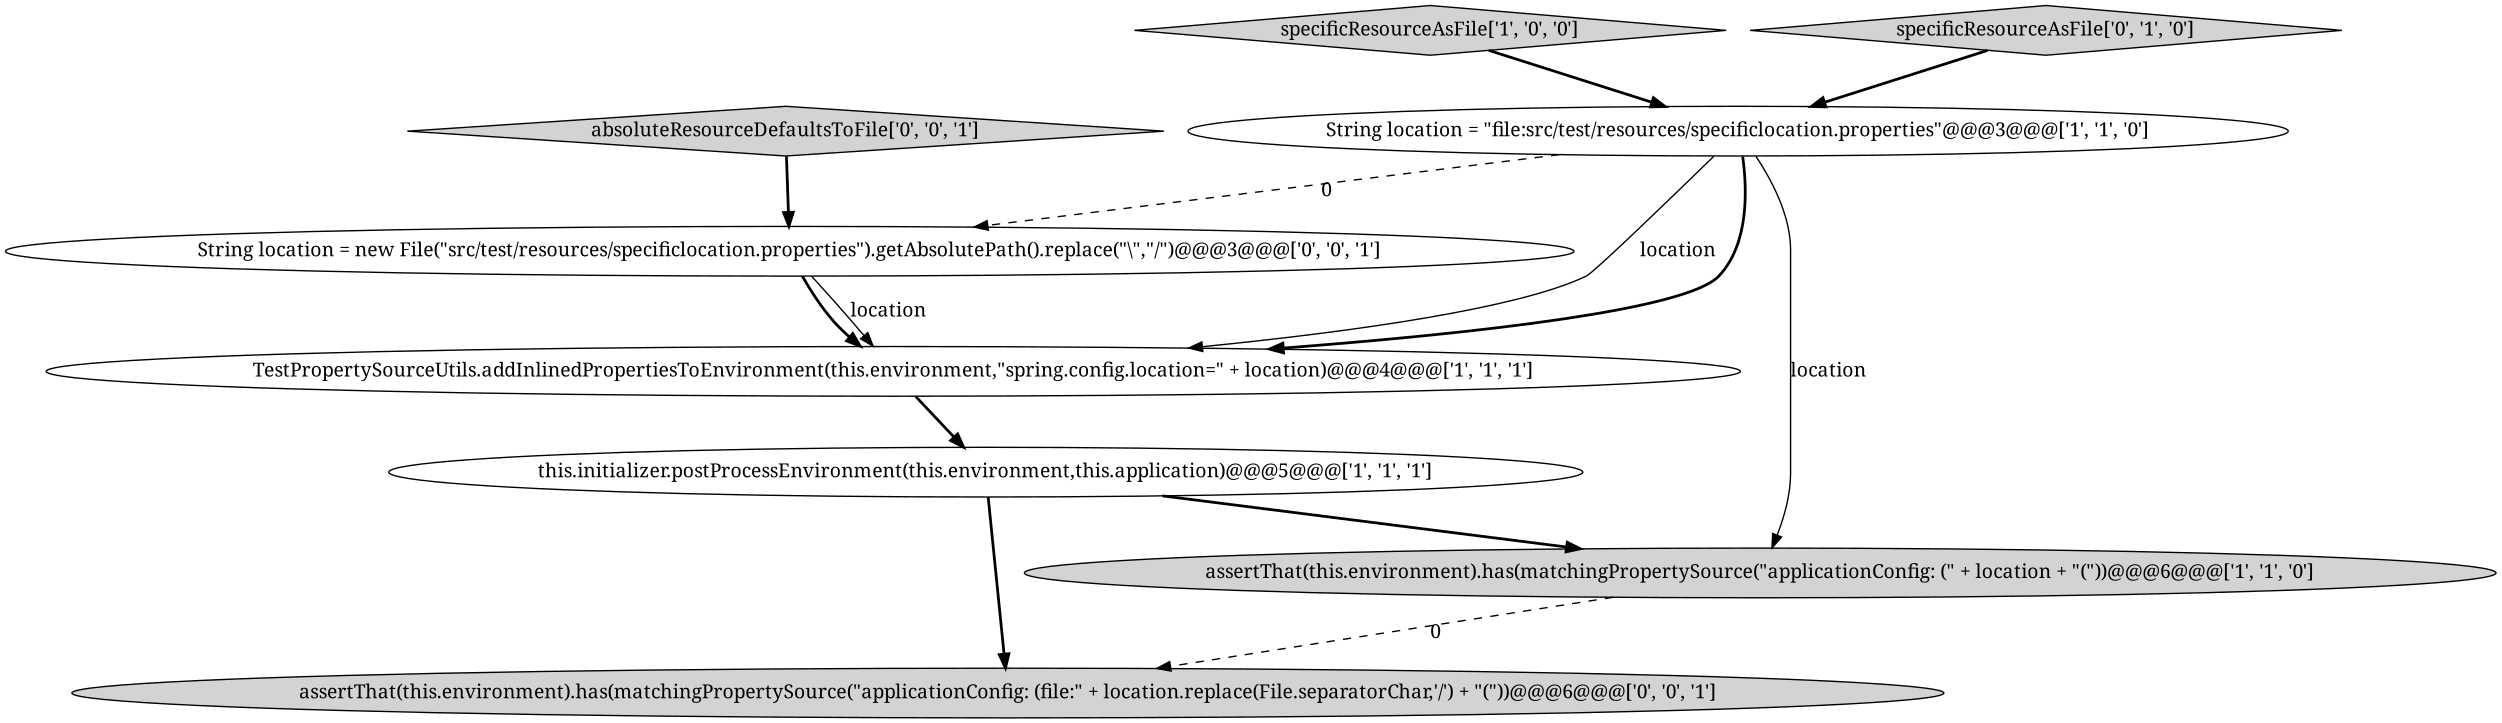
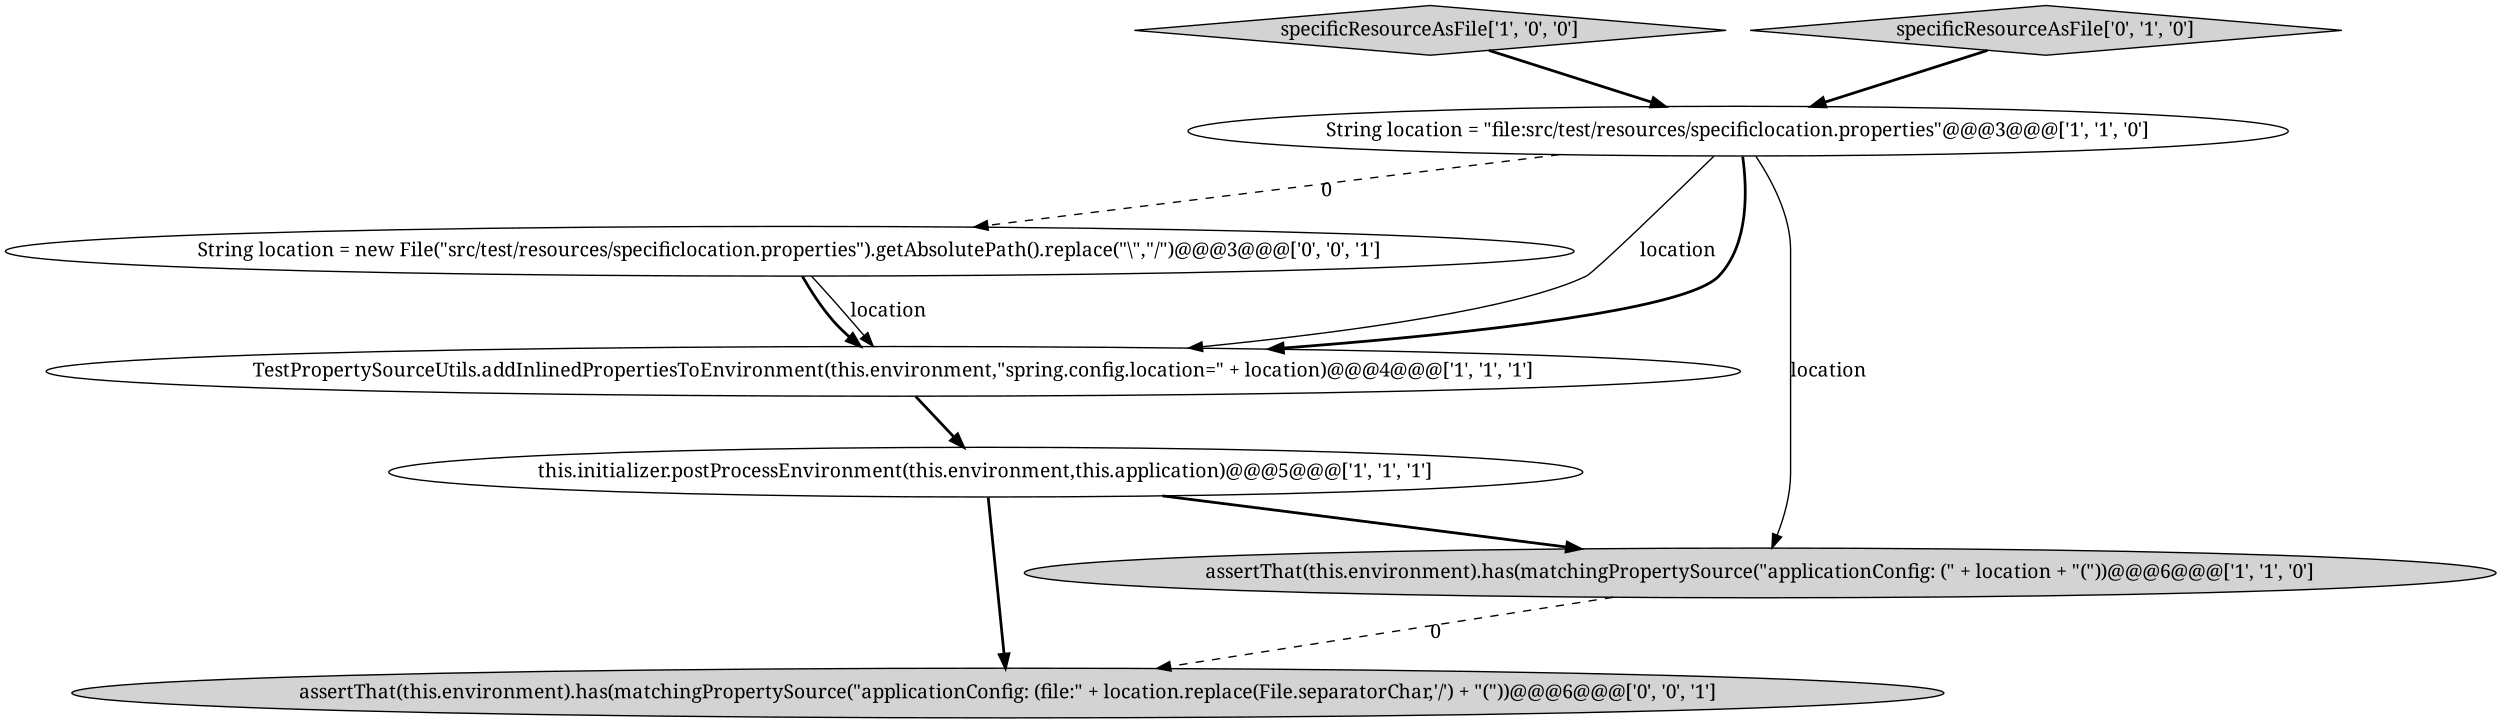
(786, 131) -> none
